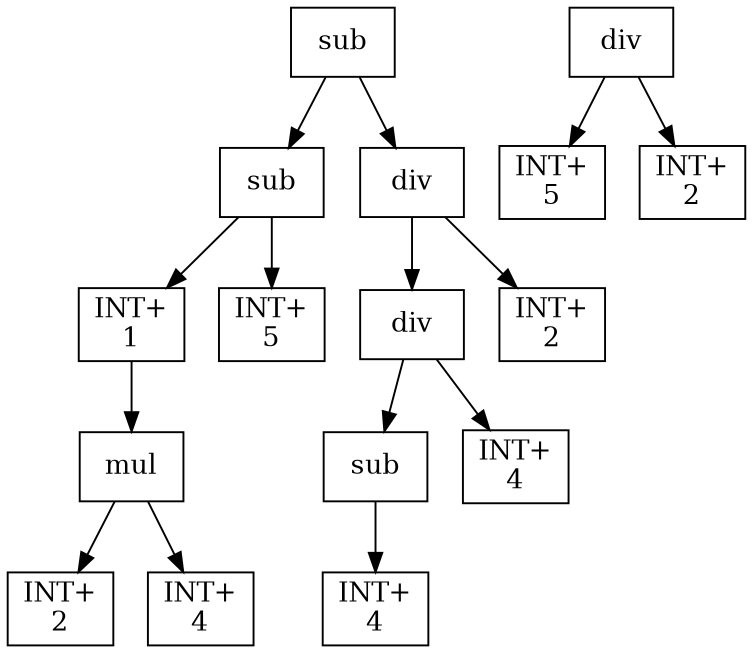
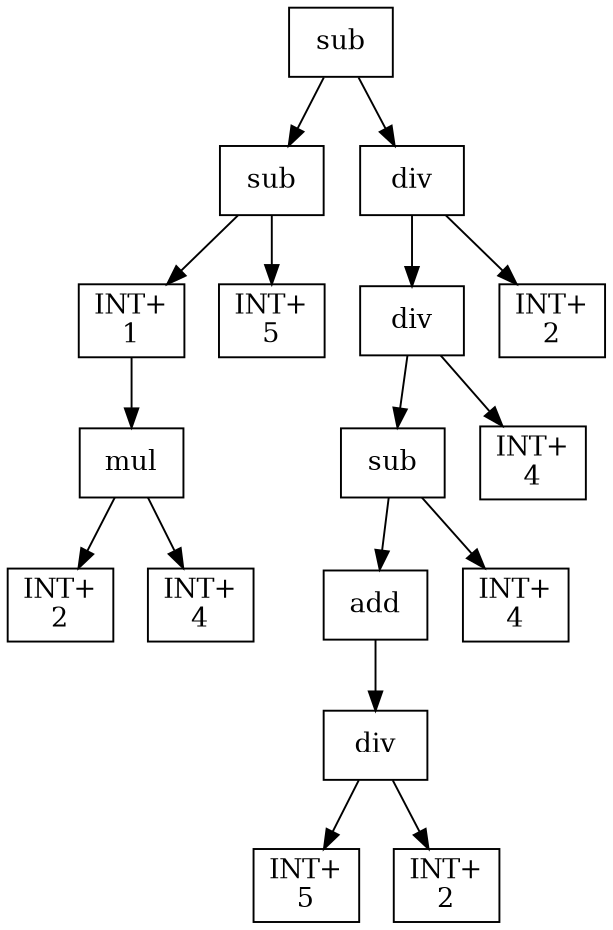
none -> (376, 605)
